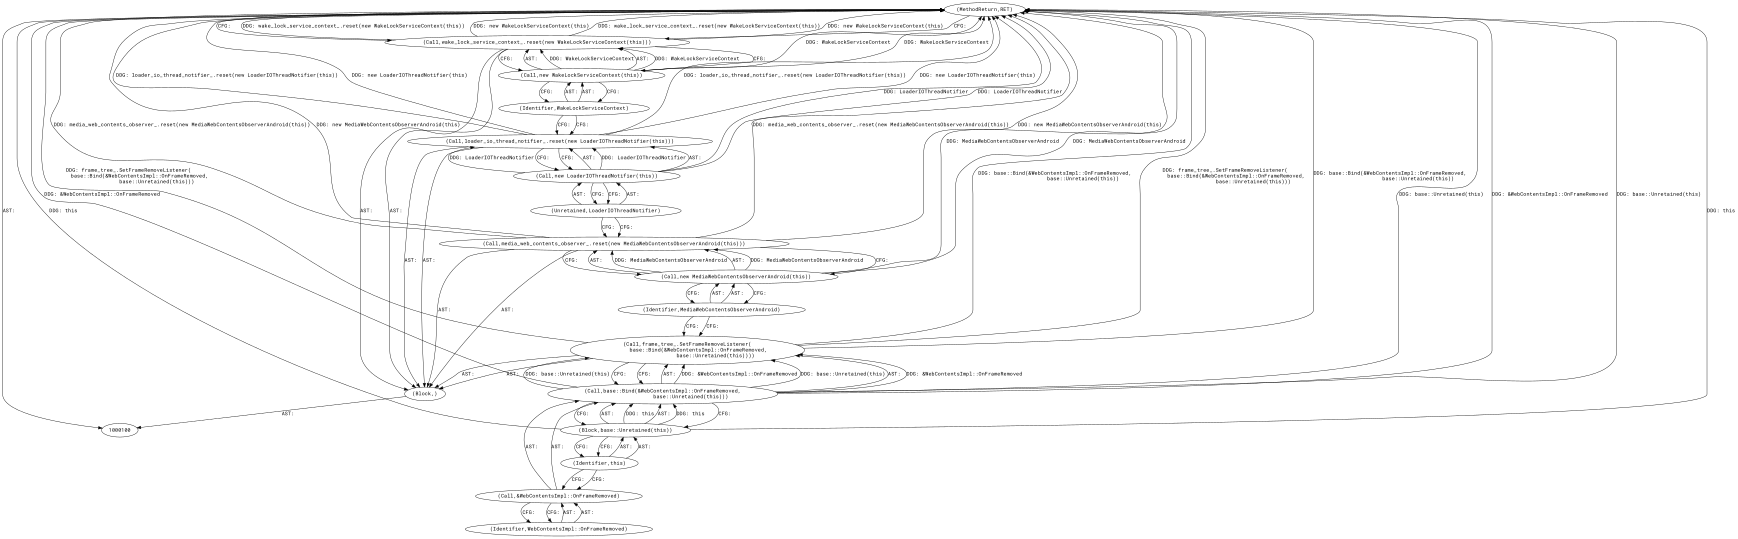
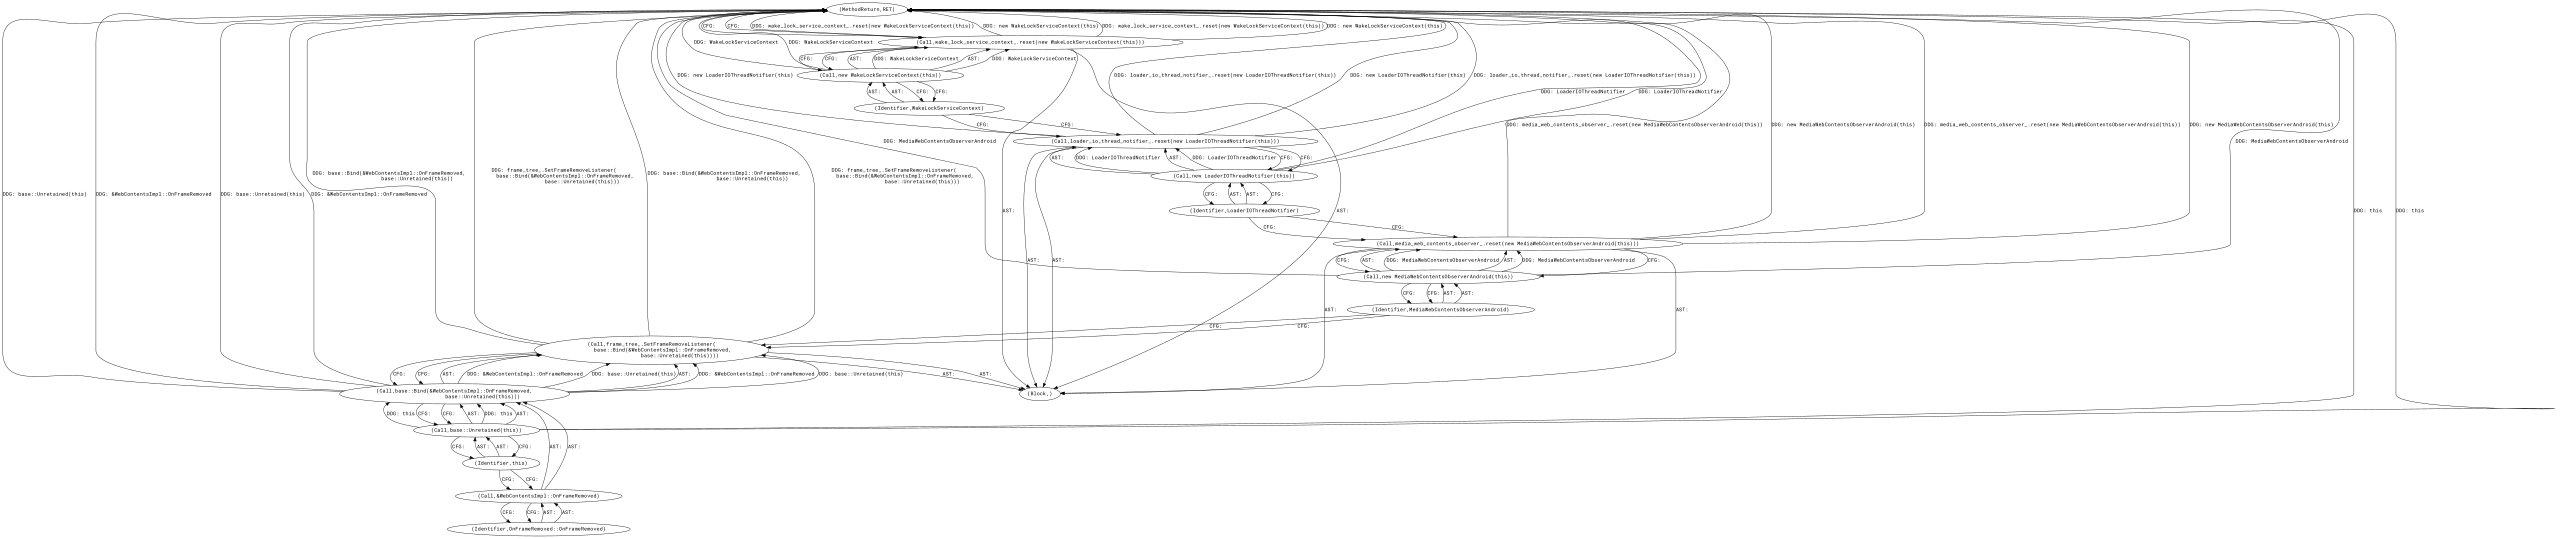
(606, 211) -> (1244, 211)
(120, 430) -> none
(626, 430) -> (477, 430)
(559, 529) -> (539, 529)
